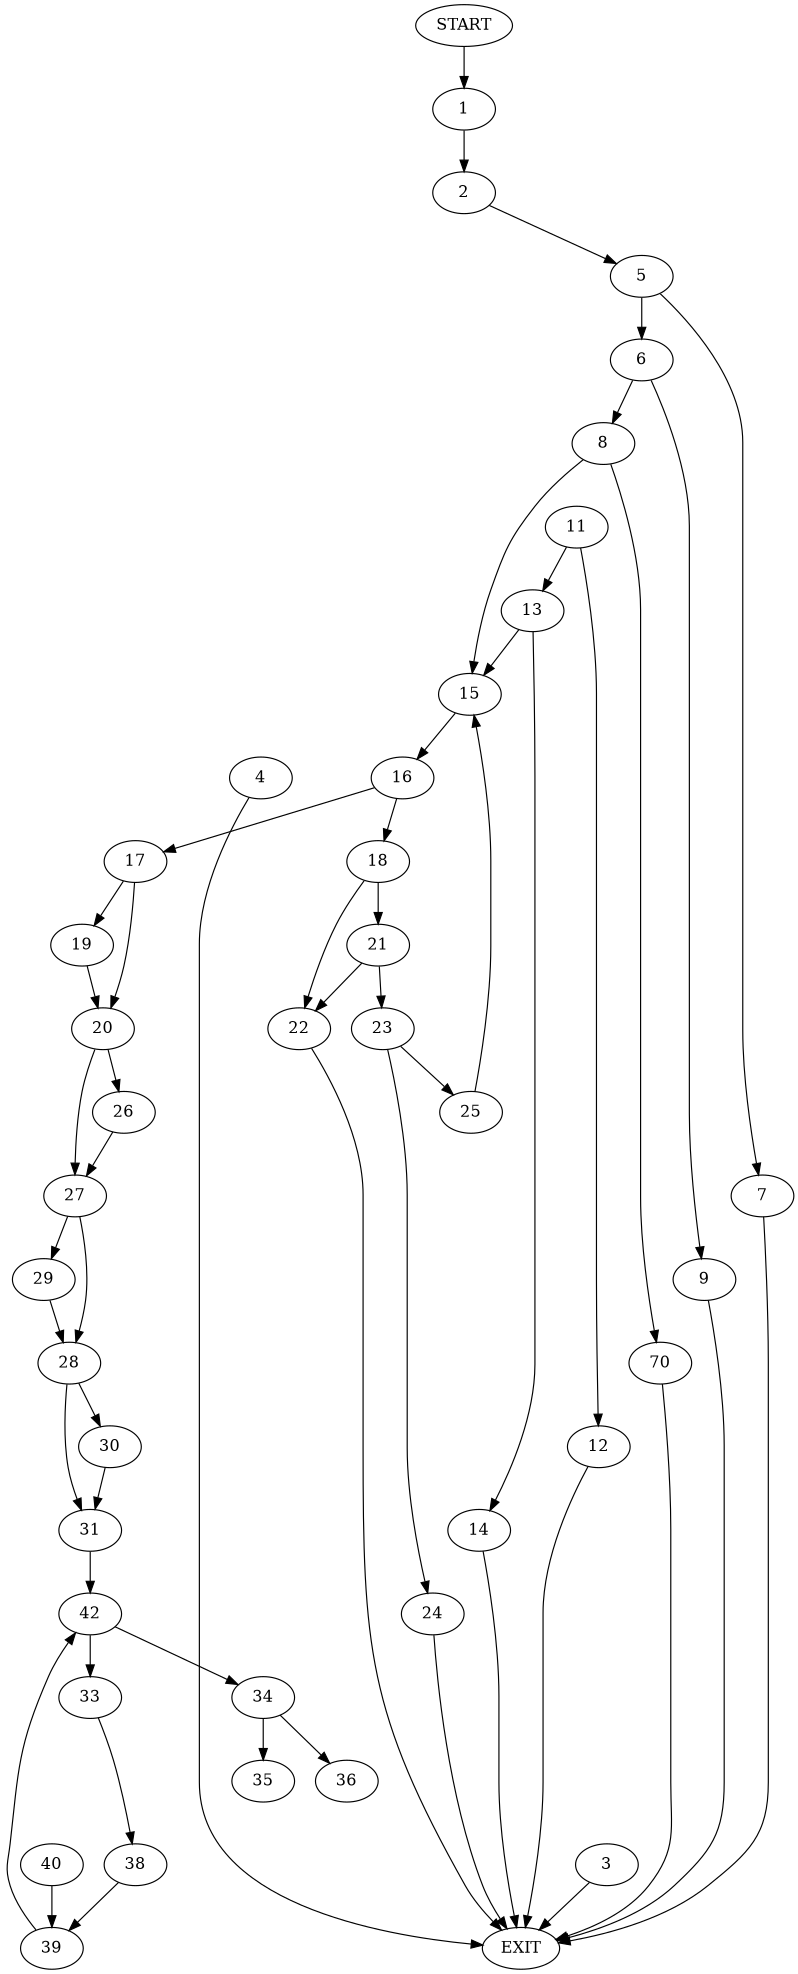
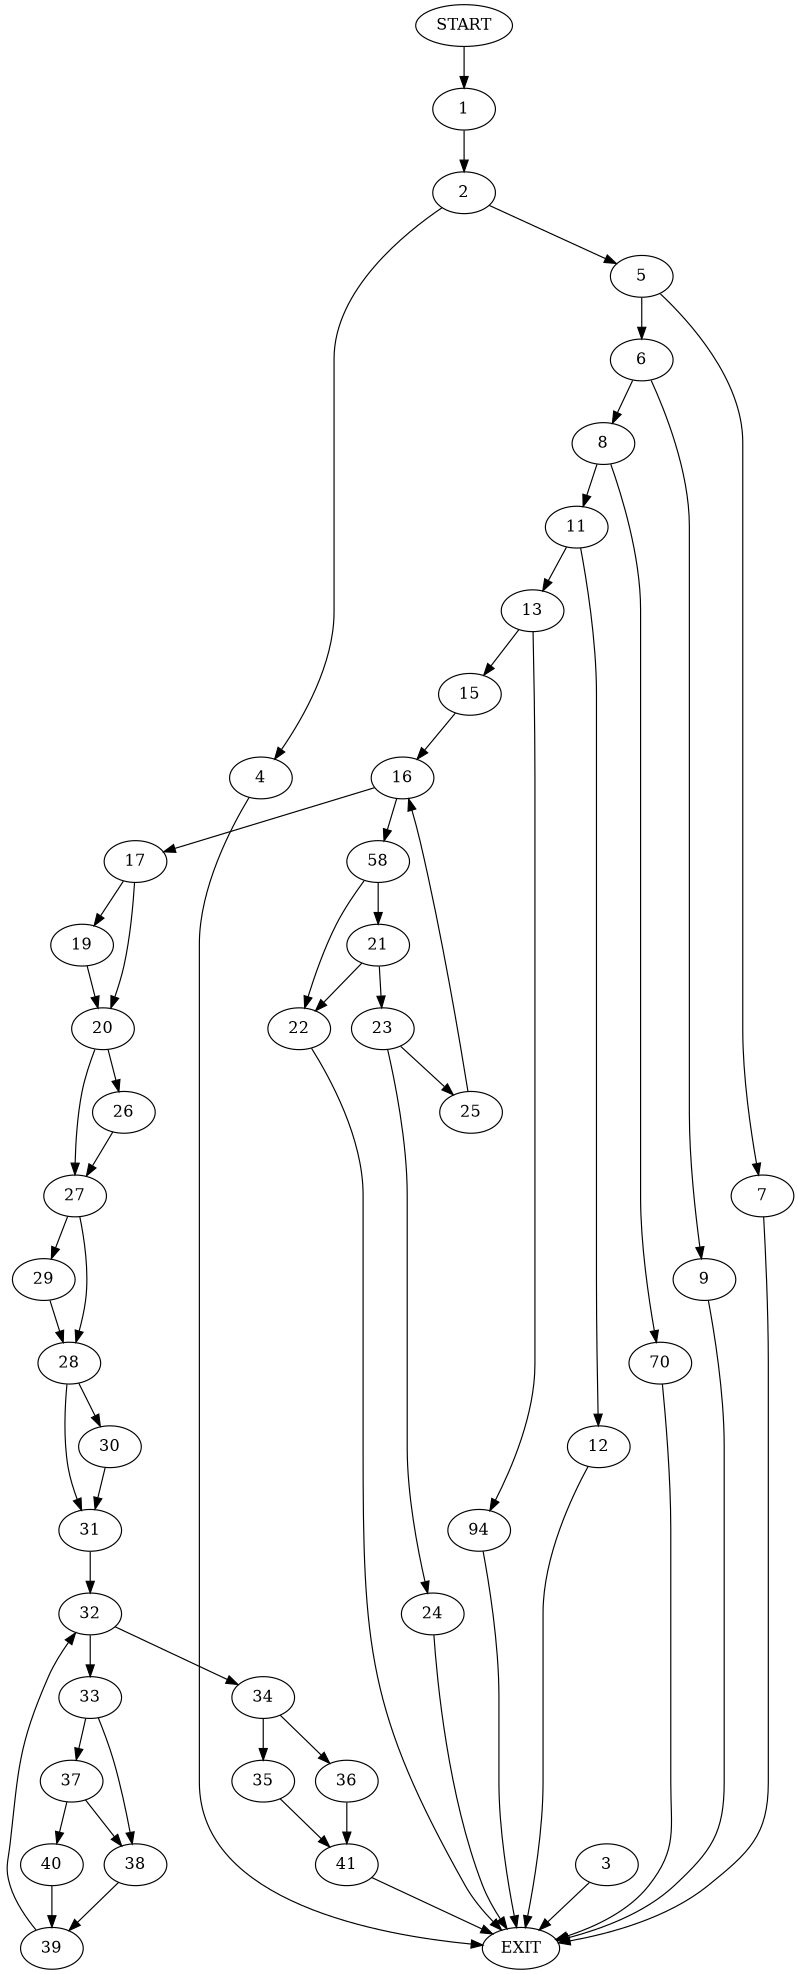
none -> (334, 464)
(507, 549) -> (592, 480)
(378, 862) -> (378, 862)
(491, 909) -> (443, 950)
(479, 1530) -> (479, 1530)
(90, 1614) -> (90, 1614)
none -> (72, 1781)
none -> (347, 1865)
